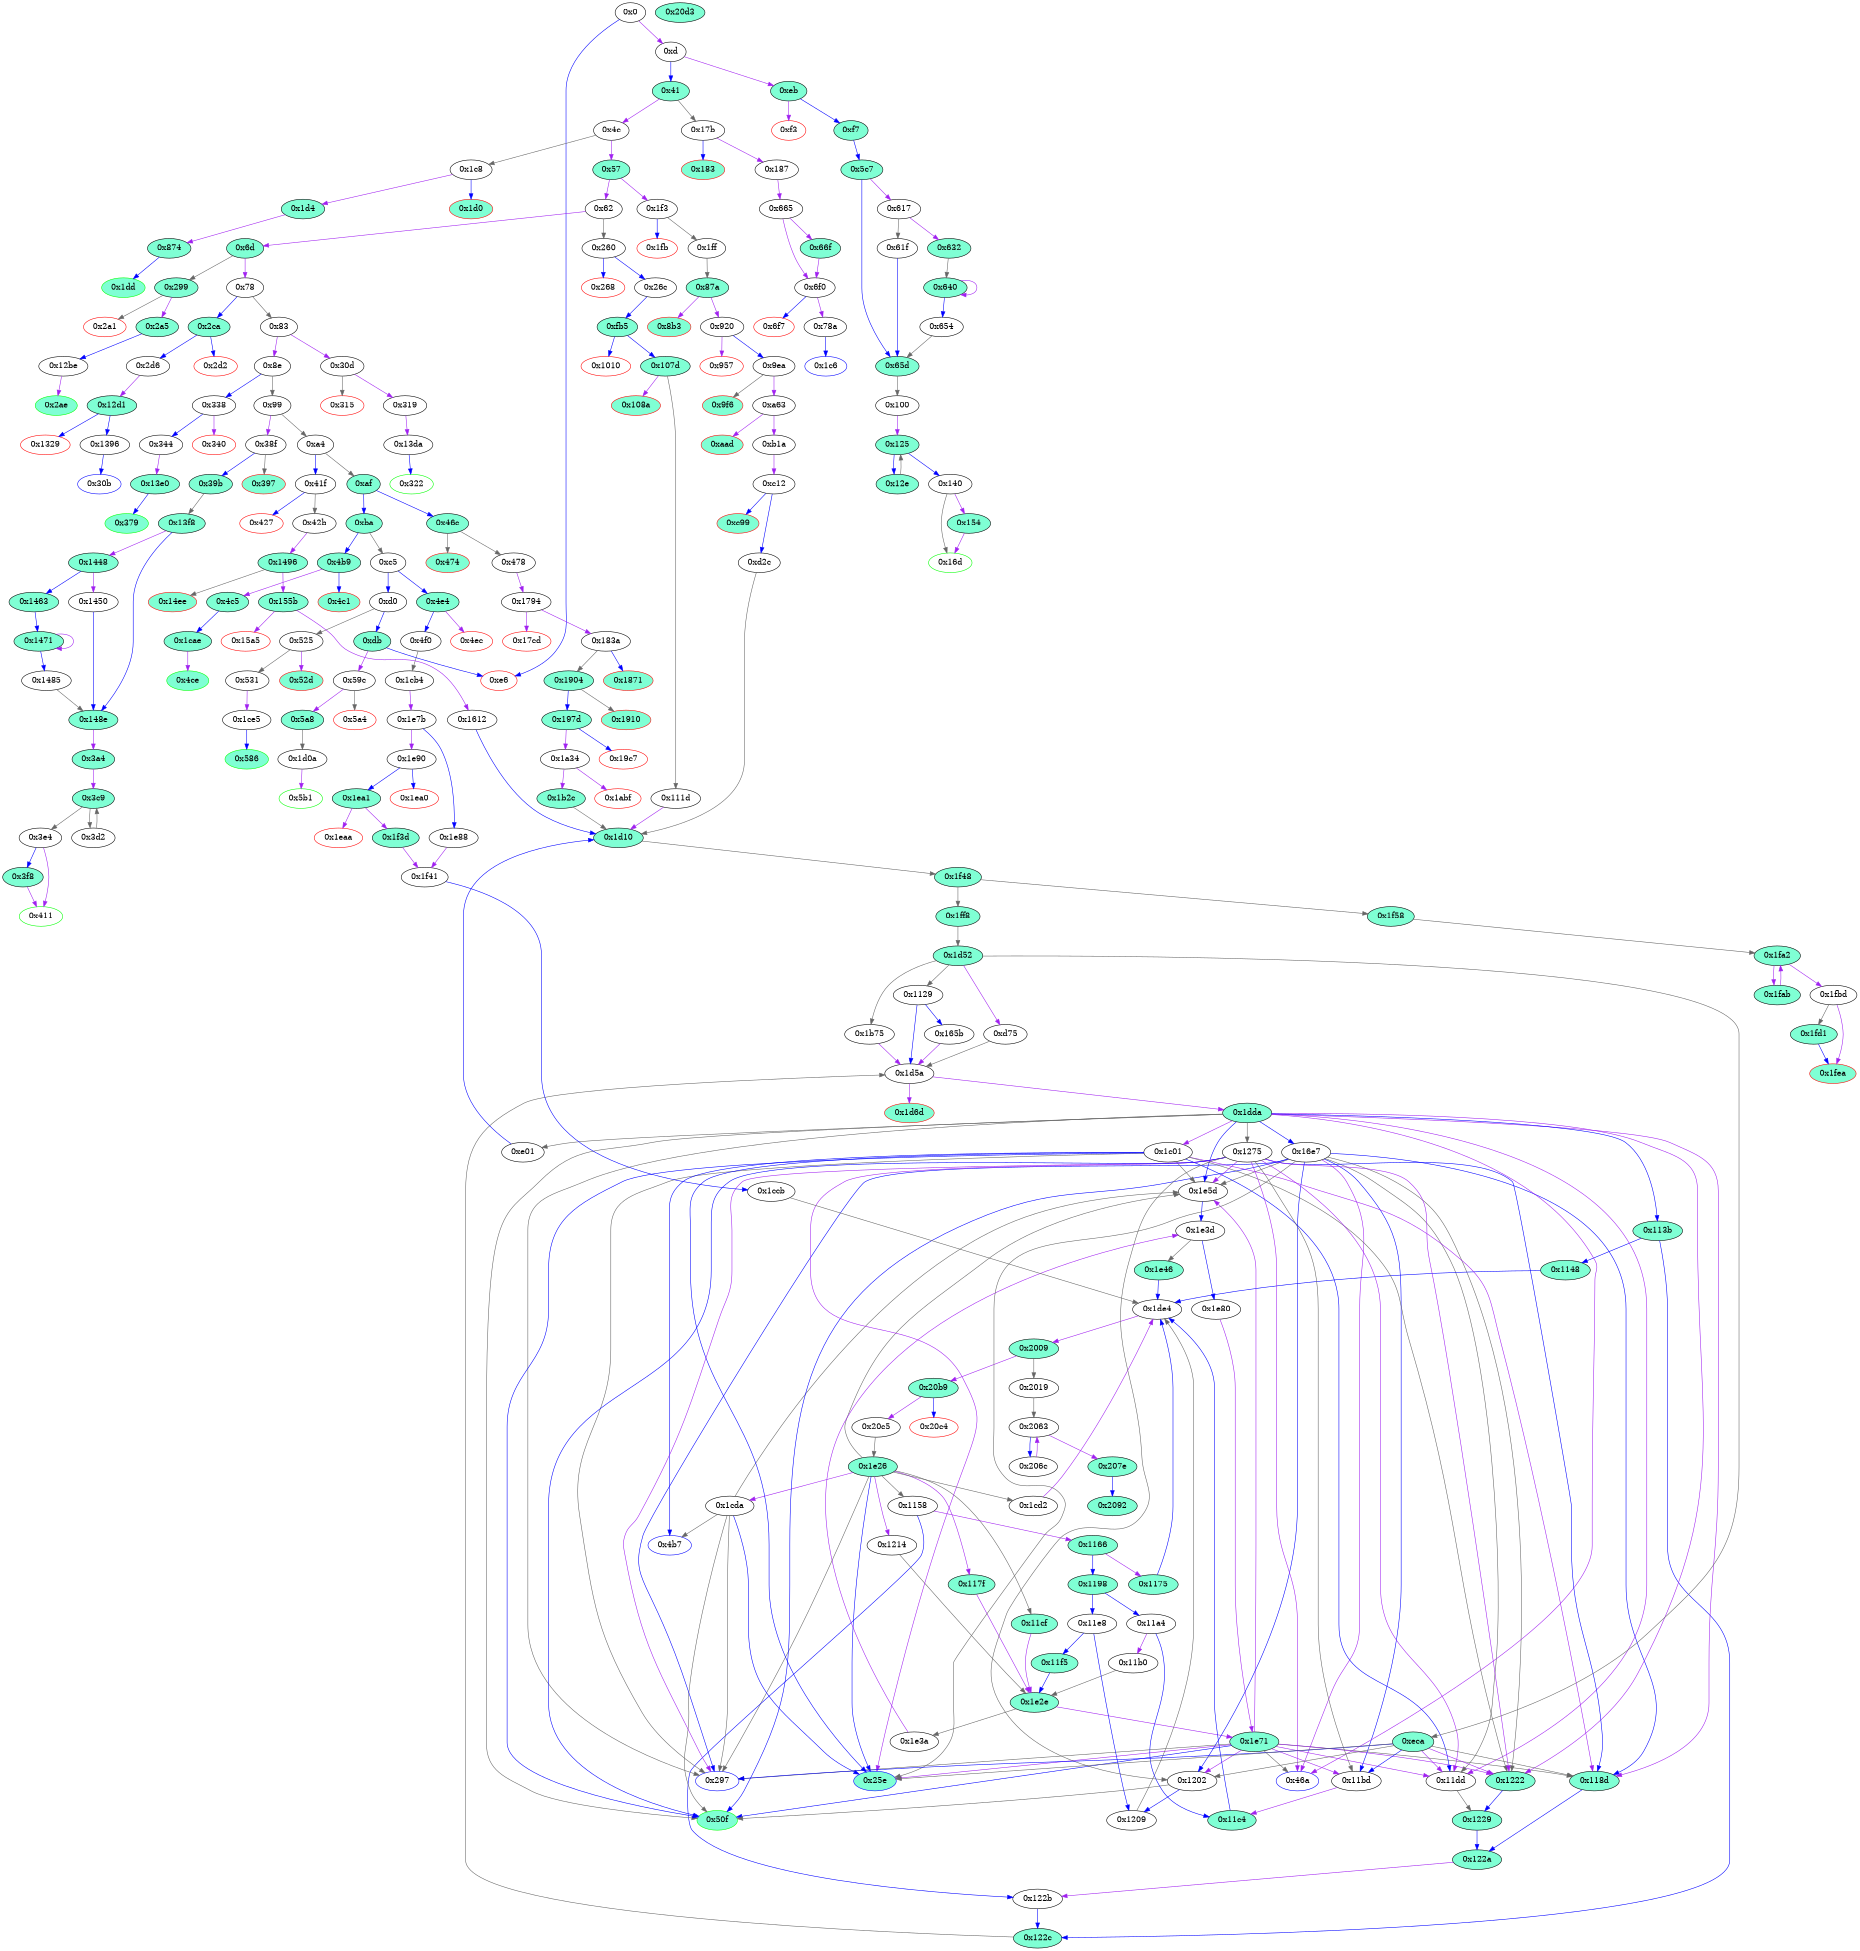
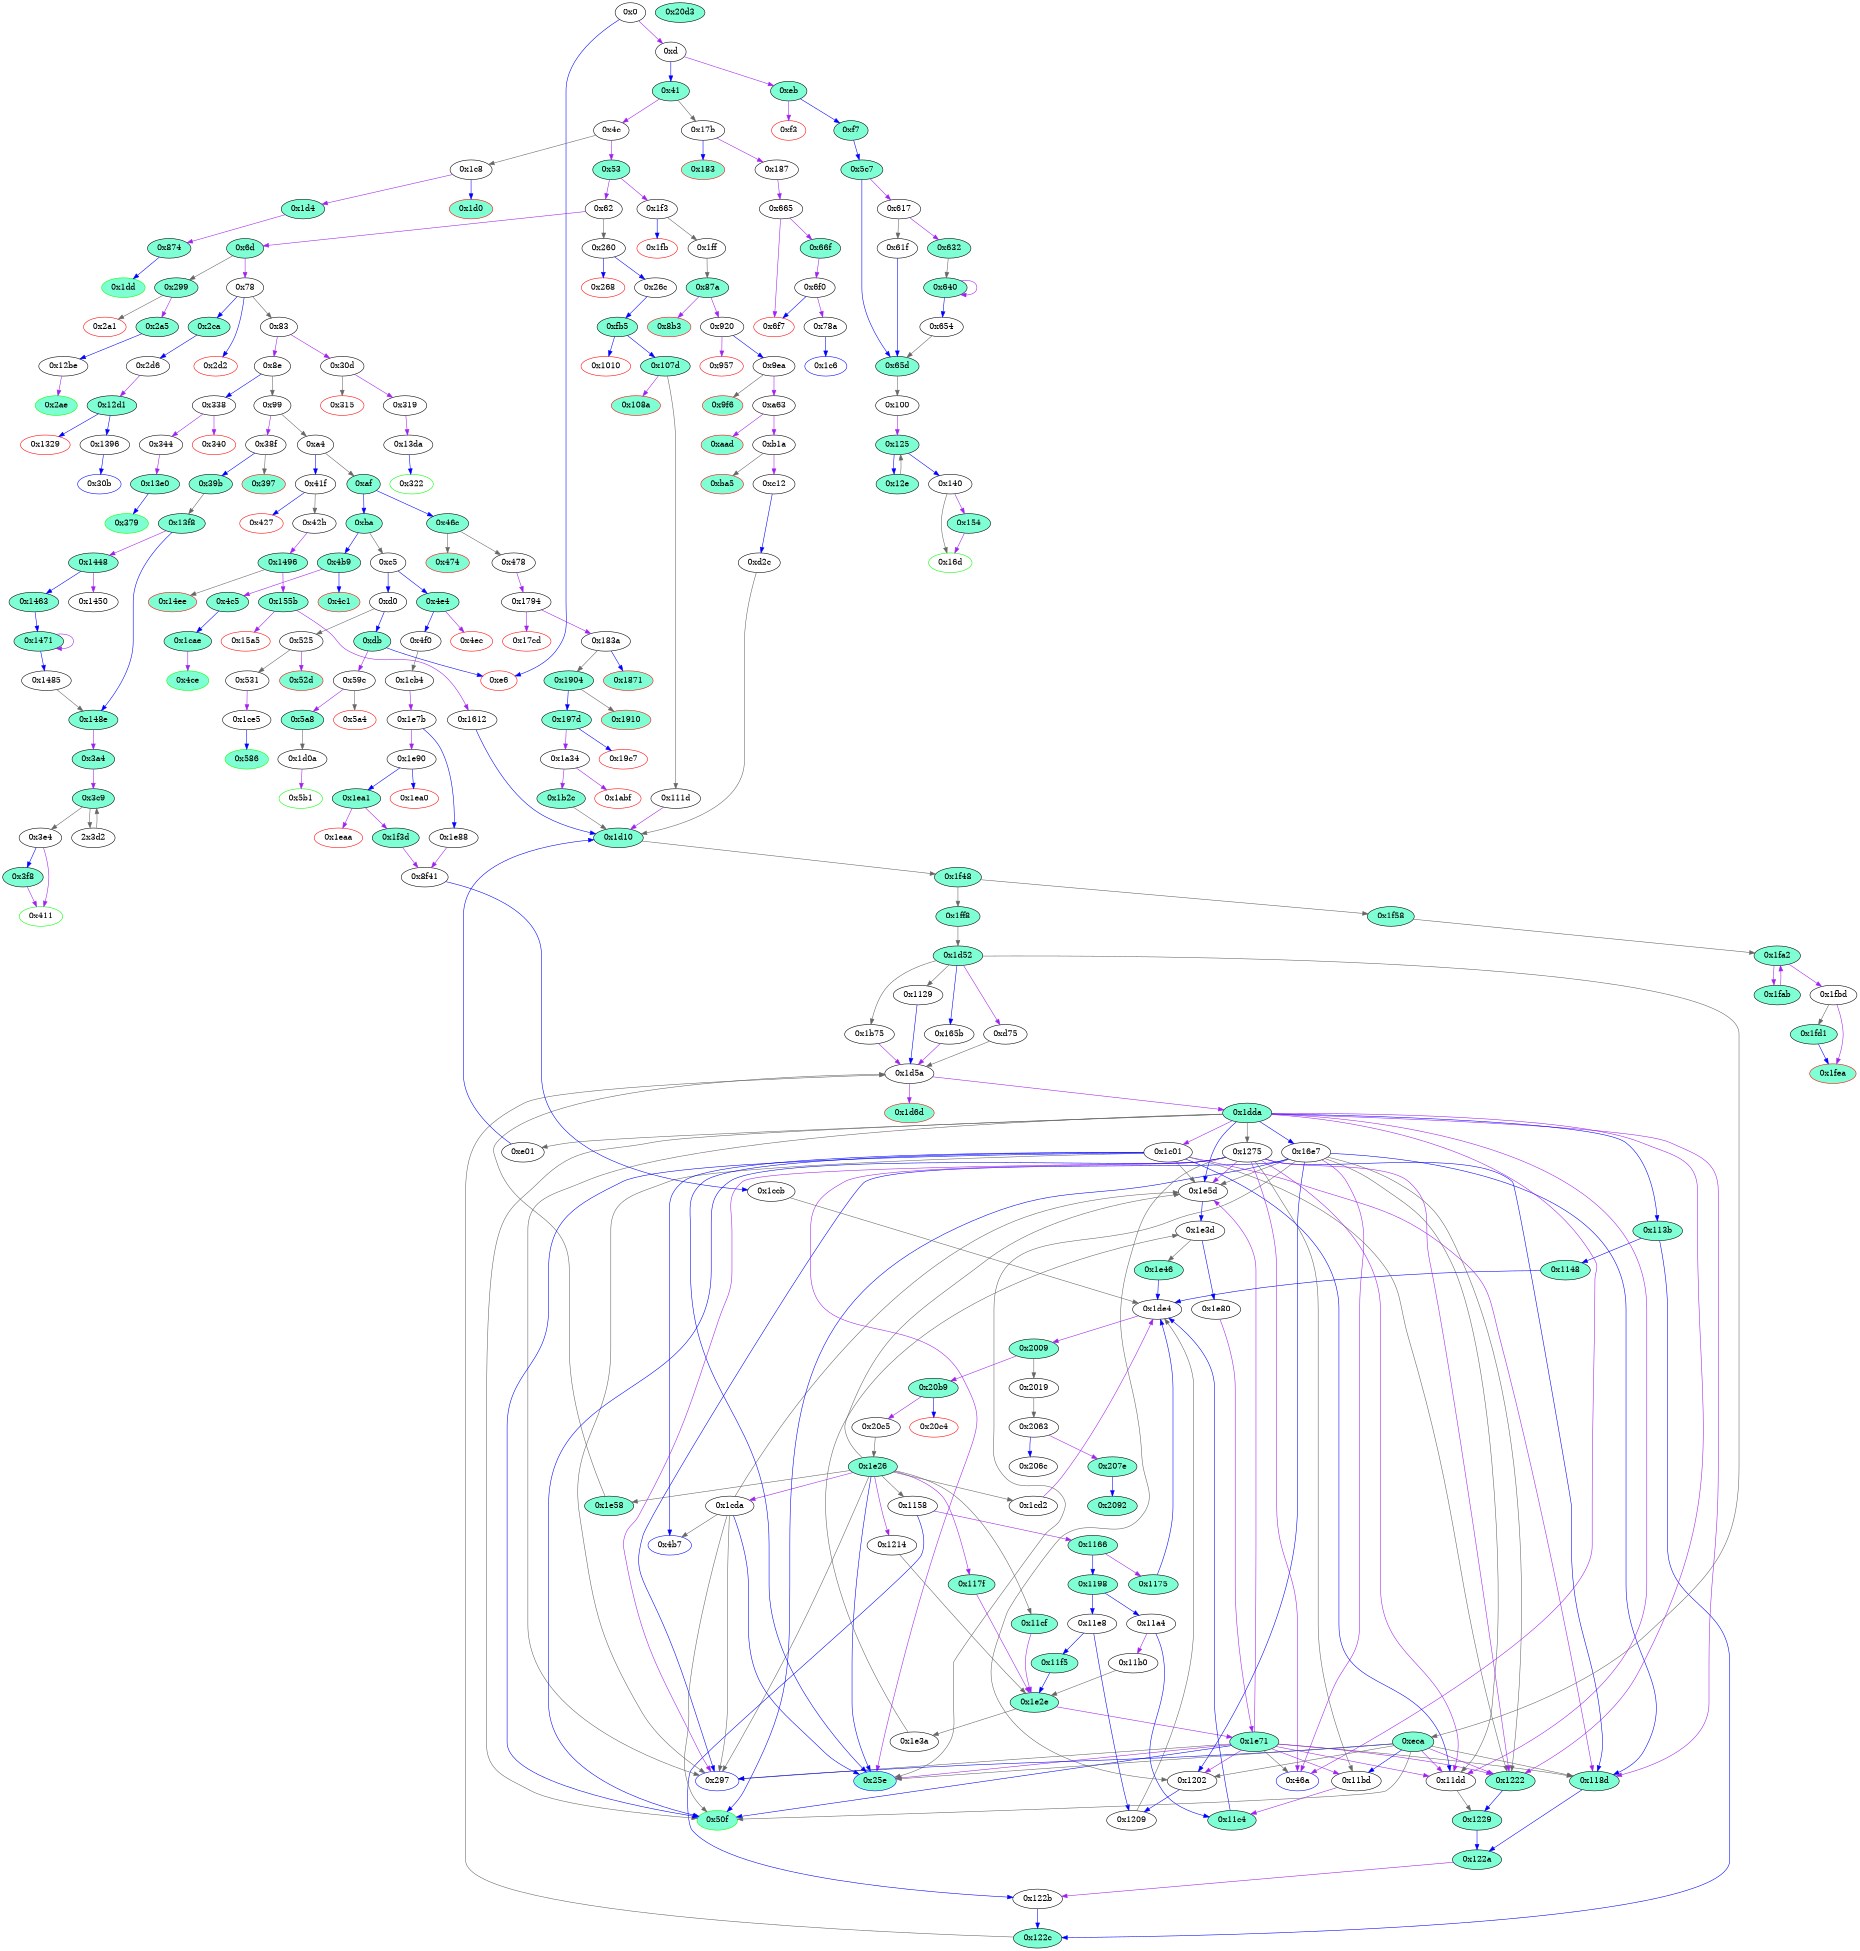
(611, 170) -> (611, 170)
(791, 248) -> (778, 265)
(212, 344) -> (238, 326)
(190, 424) -> (190, 424)
none -> (722, 484)
(738, 523) -> none
(93, 658) -> none
(93, 838) -> (93, 838)
(425, 877) -> (425, 877)
(932, 1012) -> (954, 992)
(861, 1399) -> (861, 1399)
(1037, 1450) -> none
(1401, 1450) -> none
none -> (609, 1506)
(956, 1805) -> (1088, 1807)
